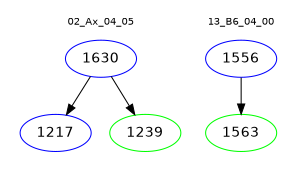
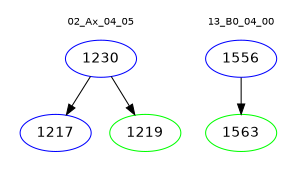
(241, 22) -> (241, 22)
(101, 59) -> (101, 59)
(145, 133) -> (145, 133)
